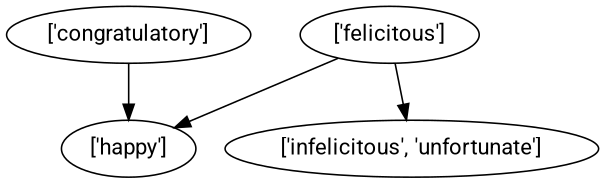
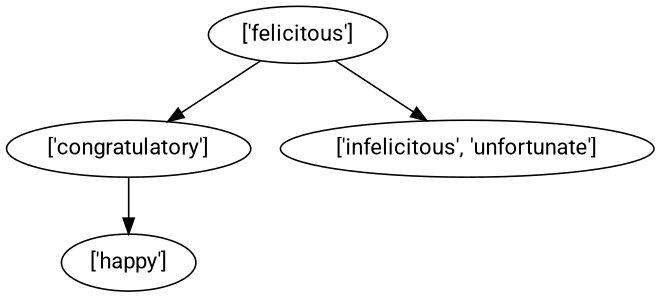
(264, 90) -> (221, 87)
